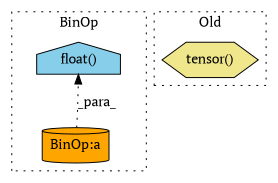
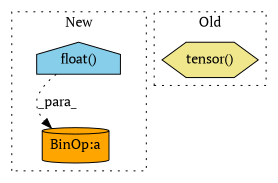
(79, 23) -> (79, 23)
(78, 106) -> (38, 95)
